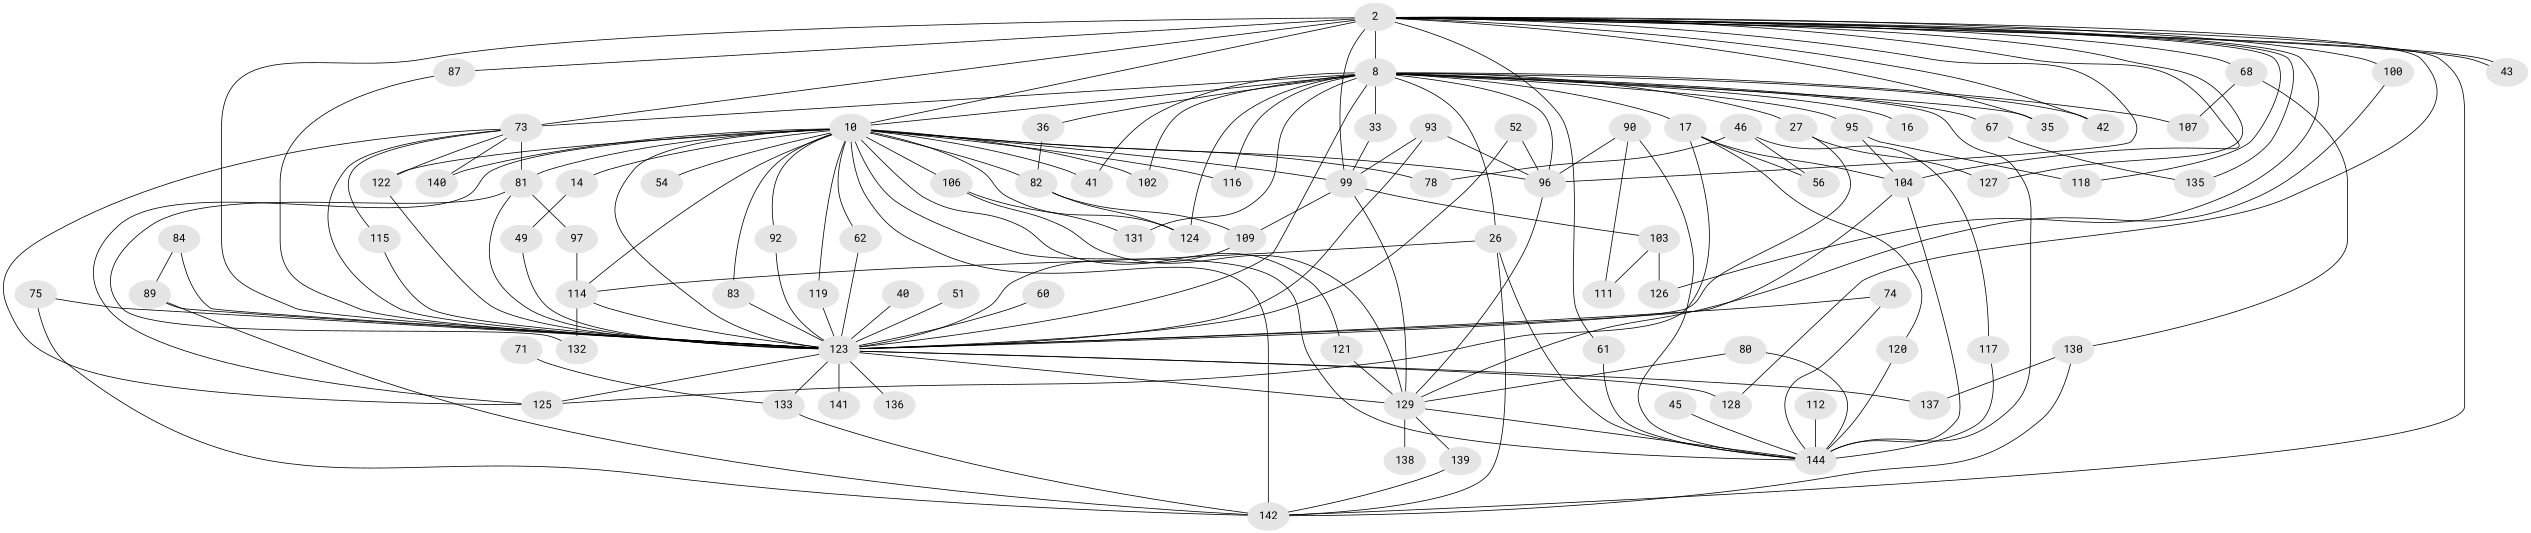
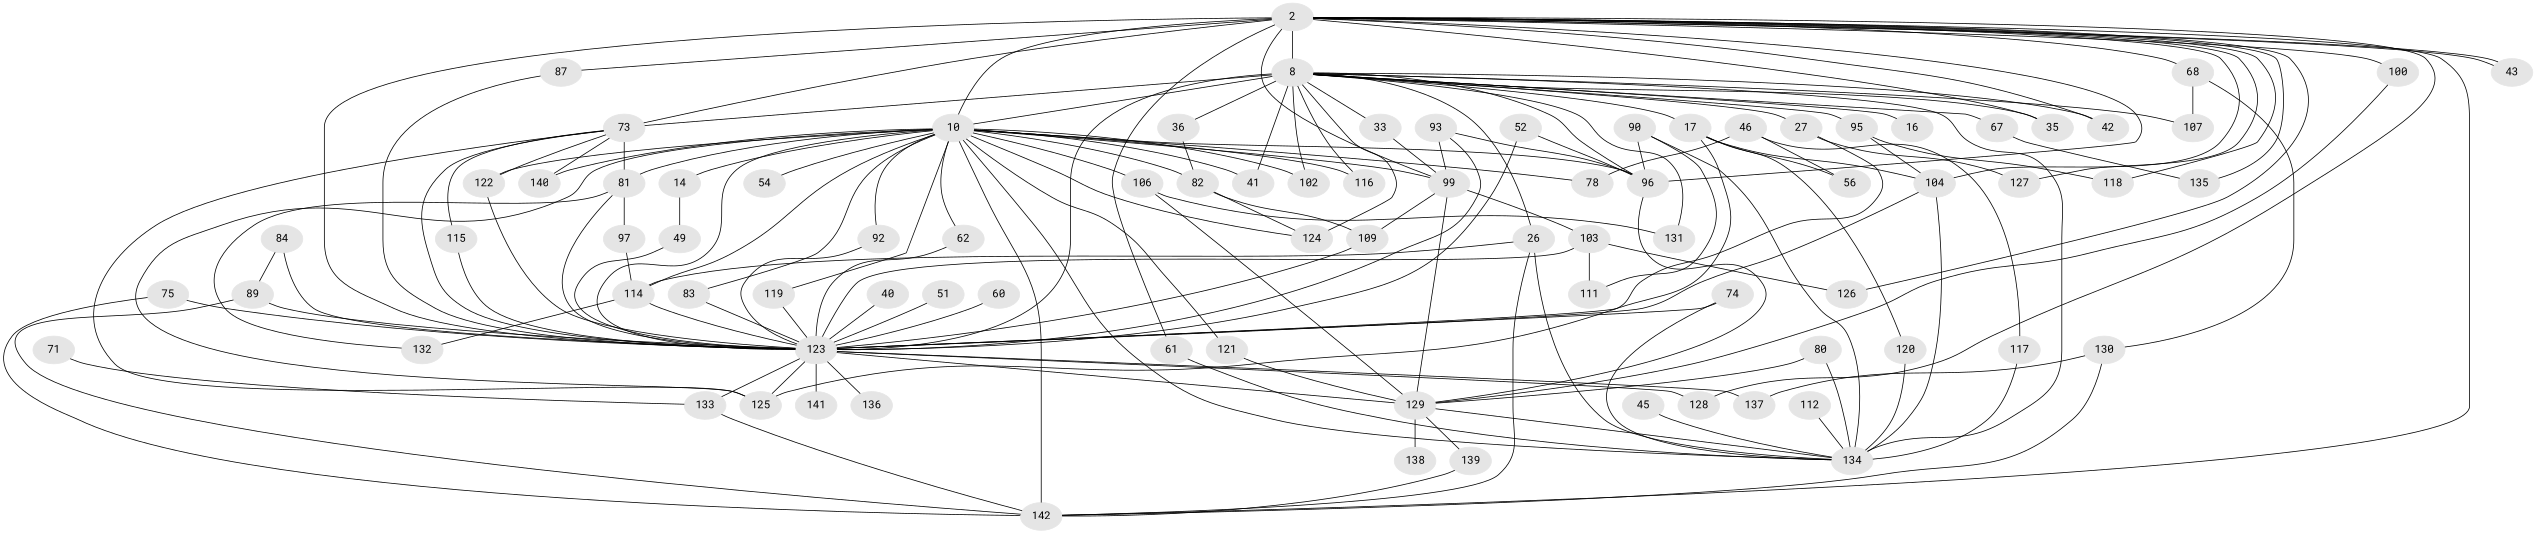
none -> (1045, 261)
(1816, 461) -> (1852, 461)
